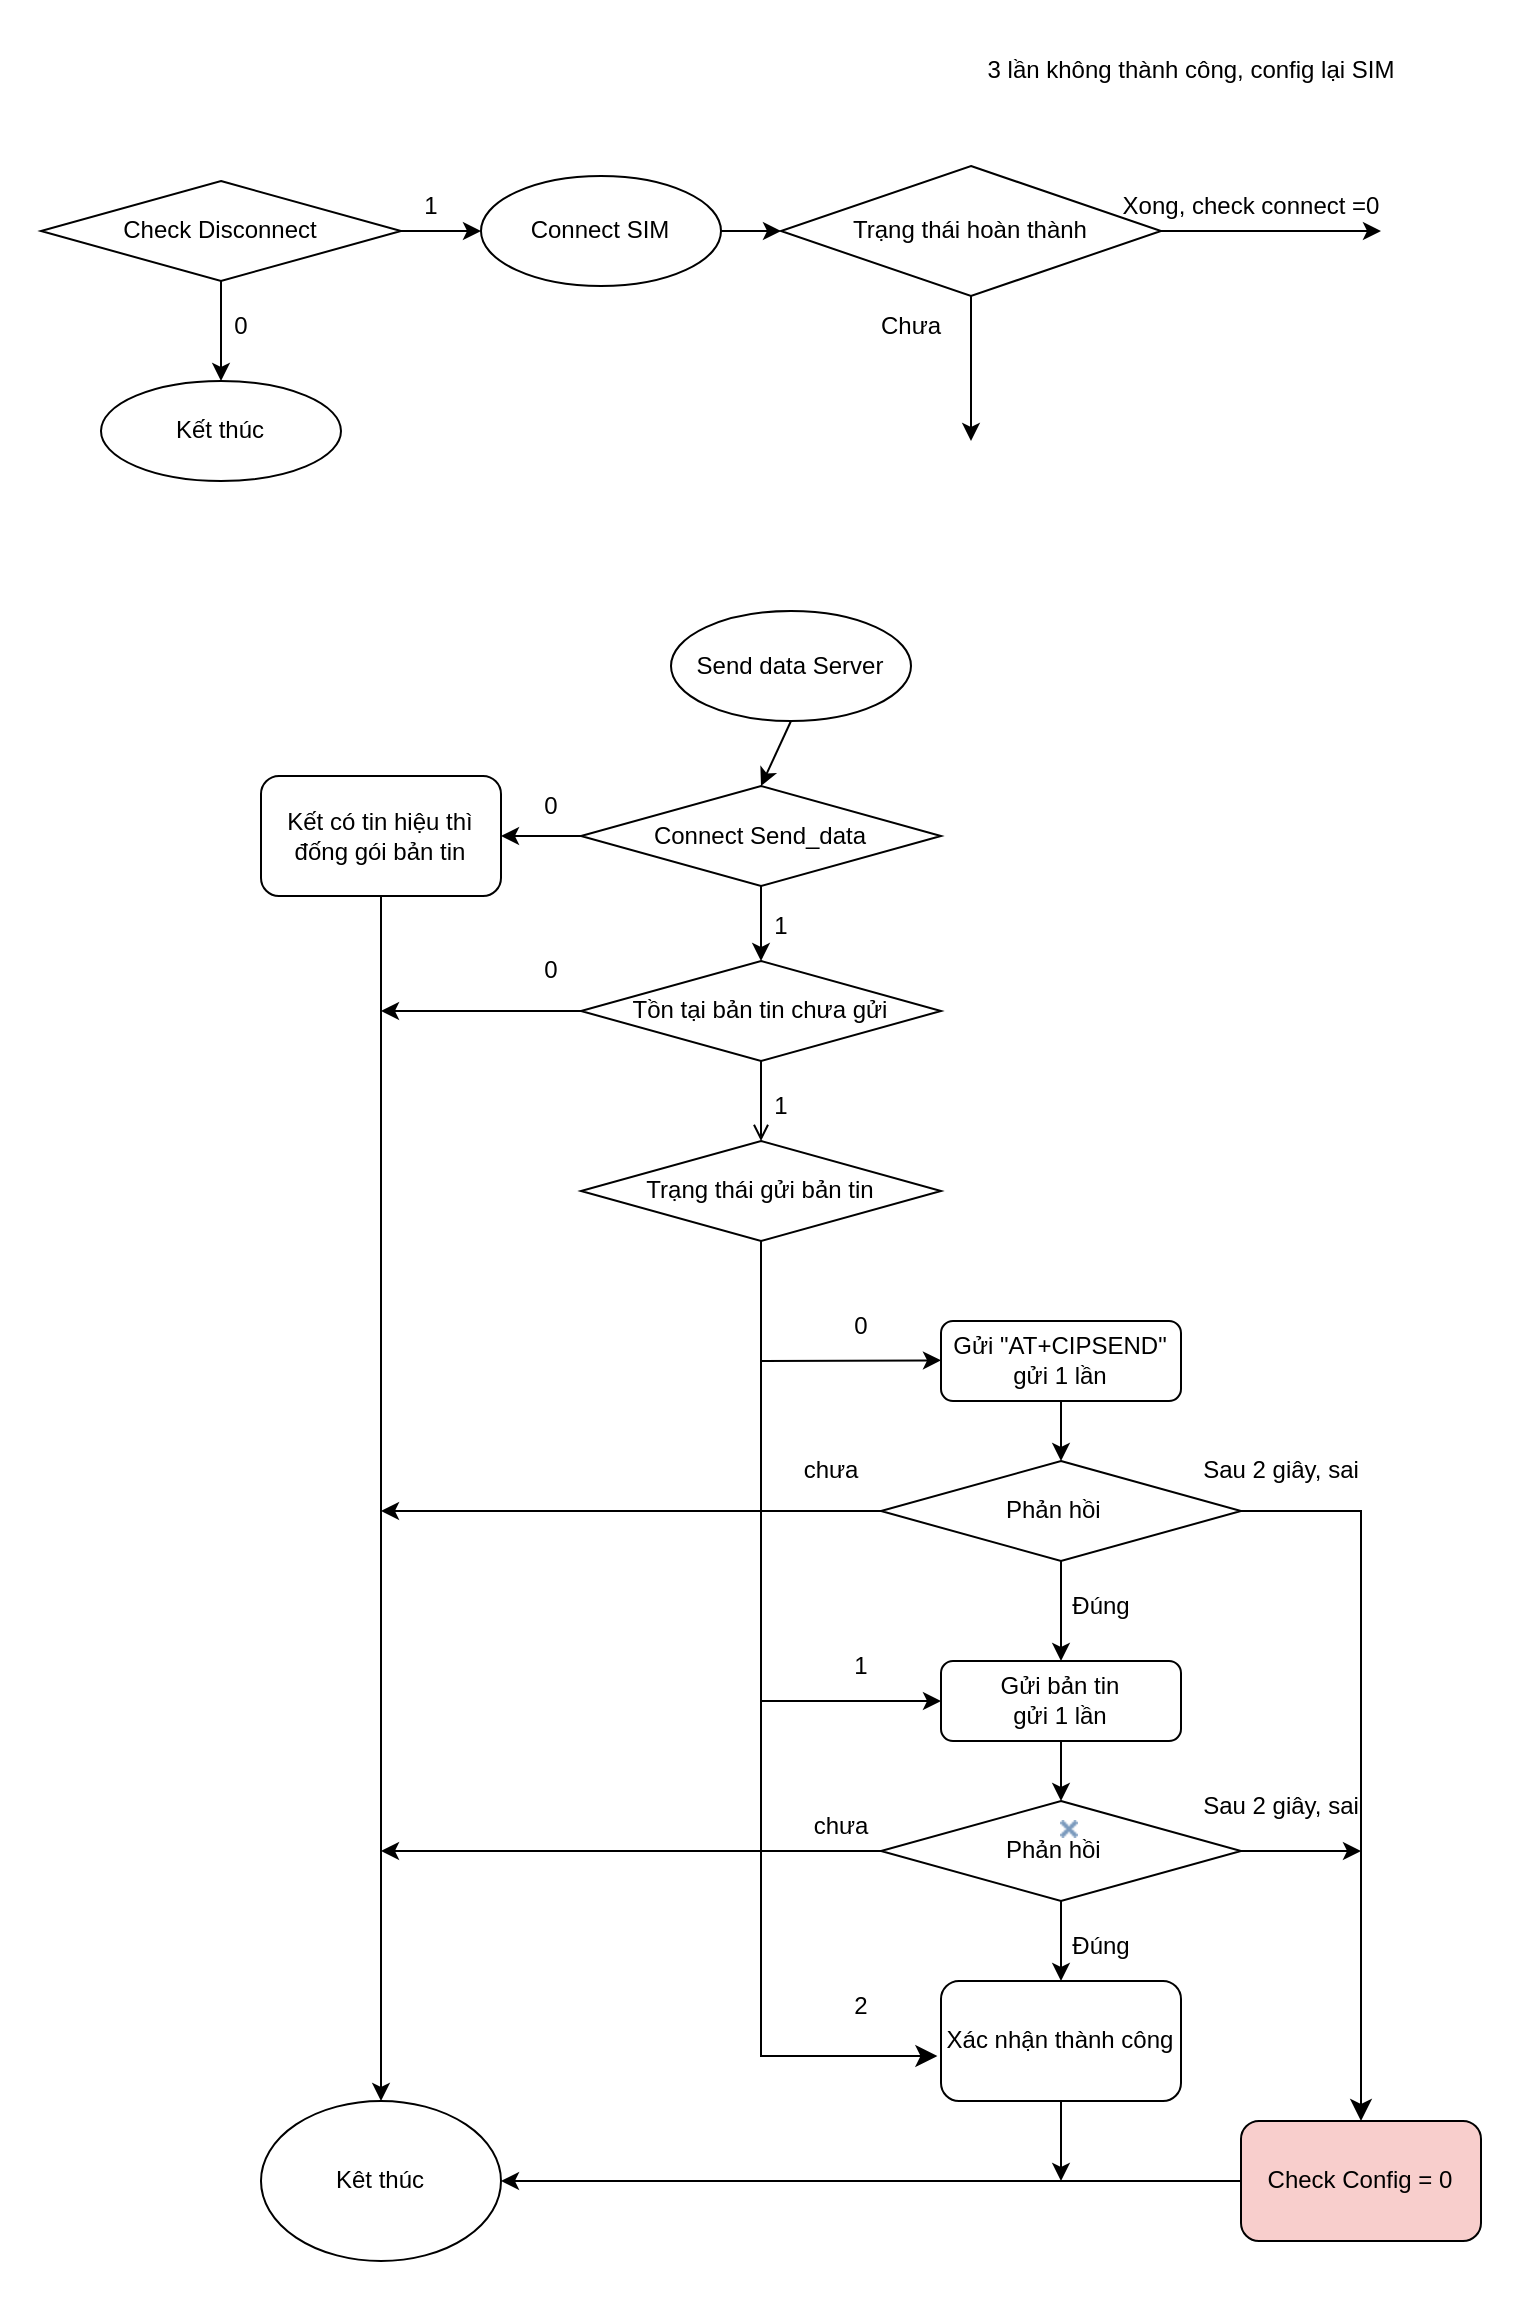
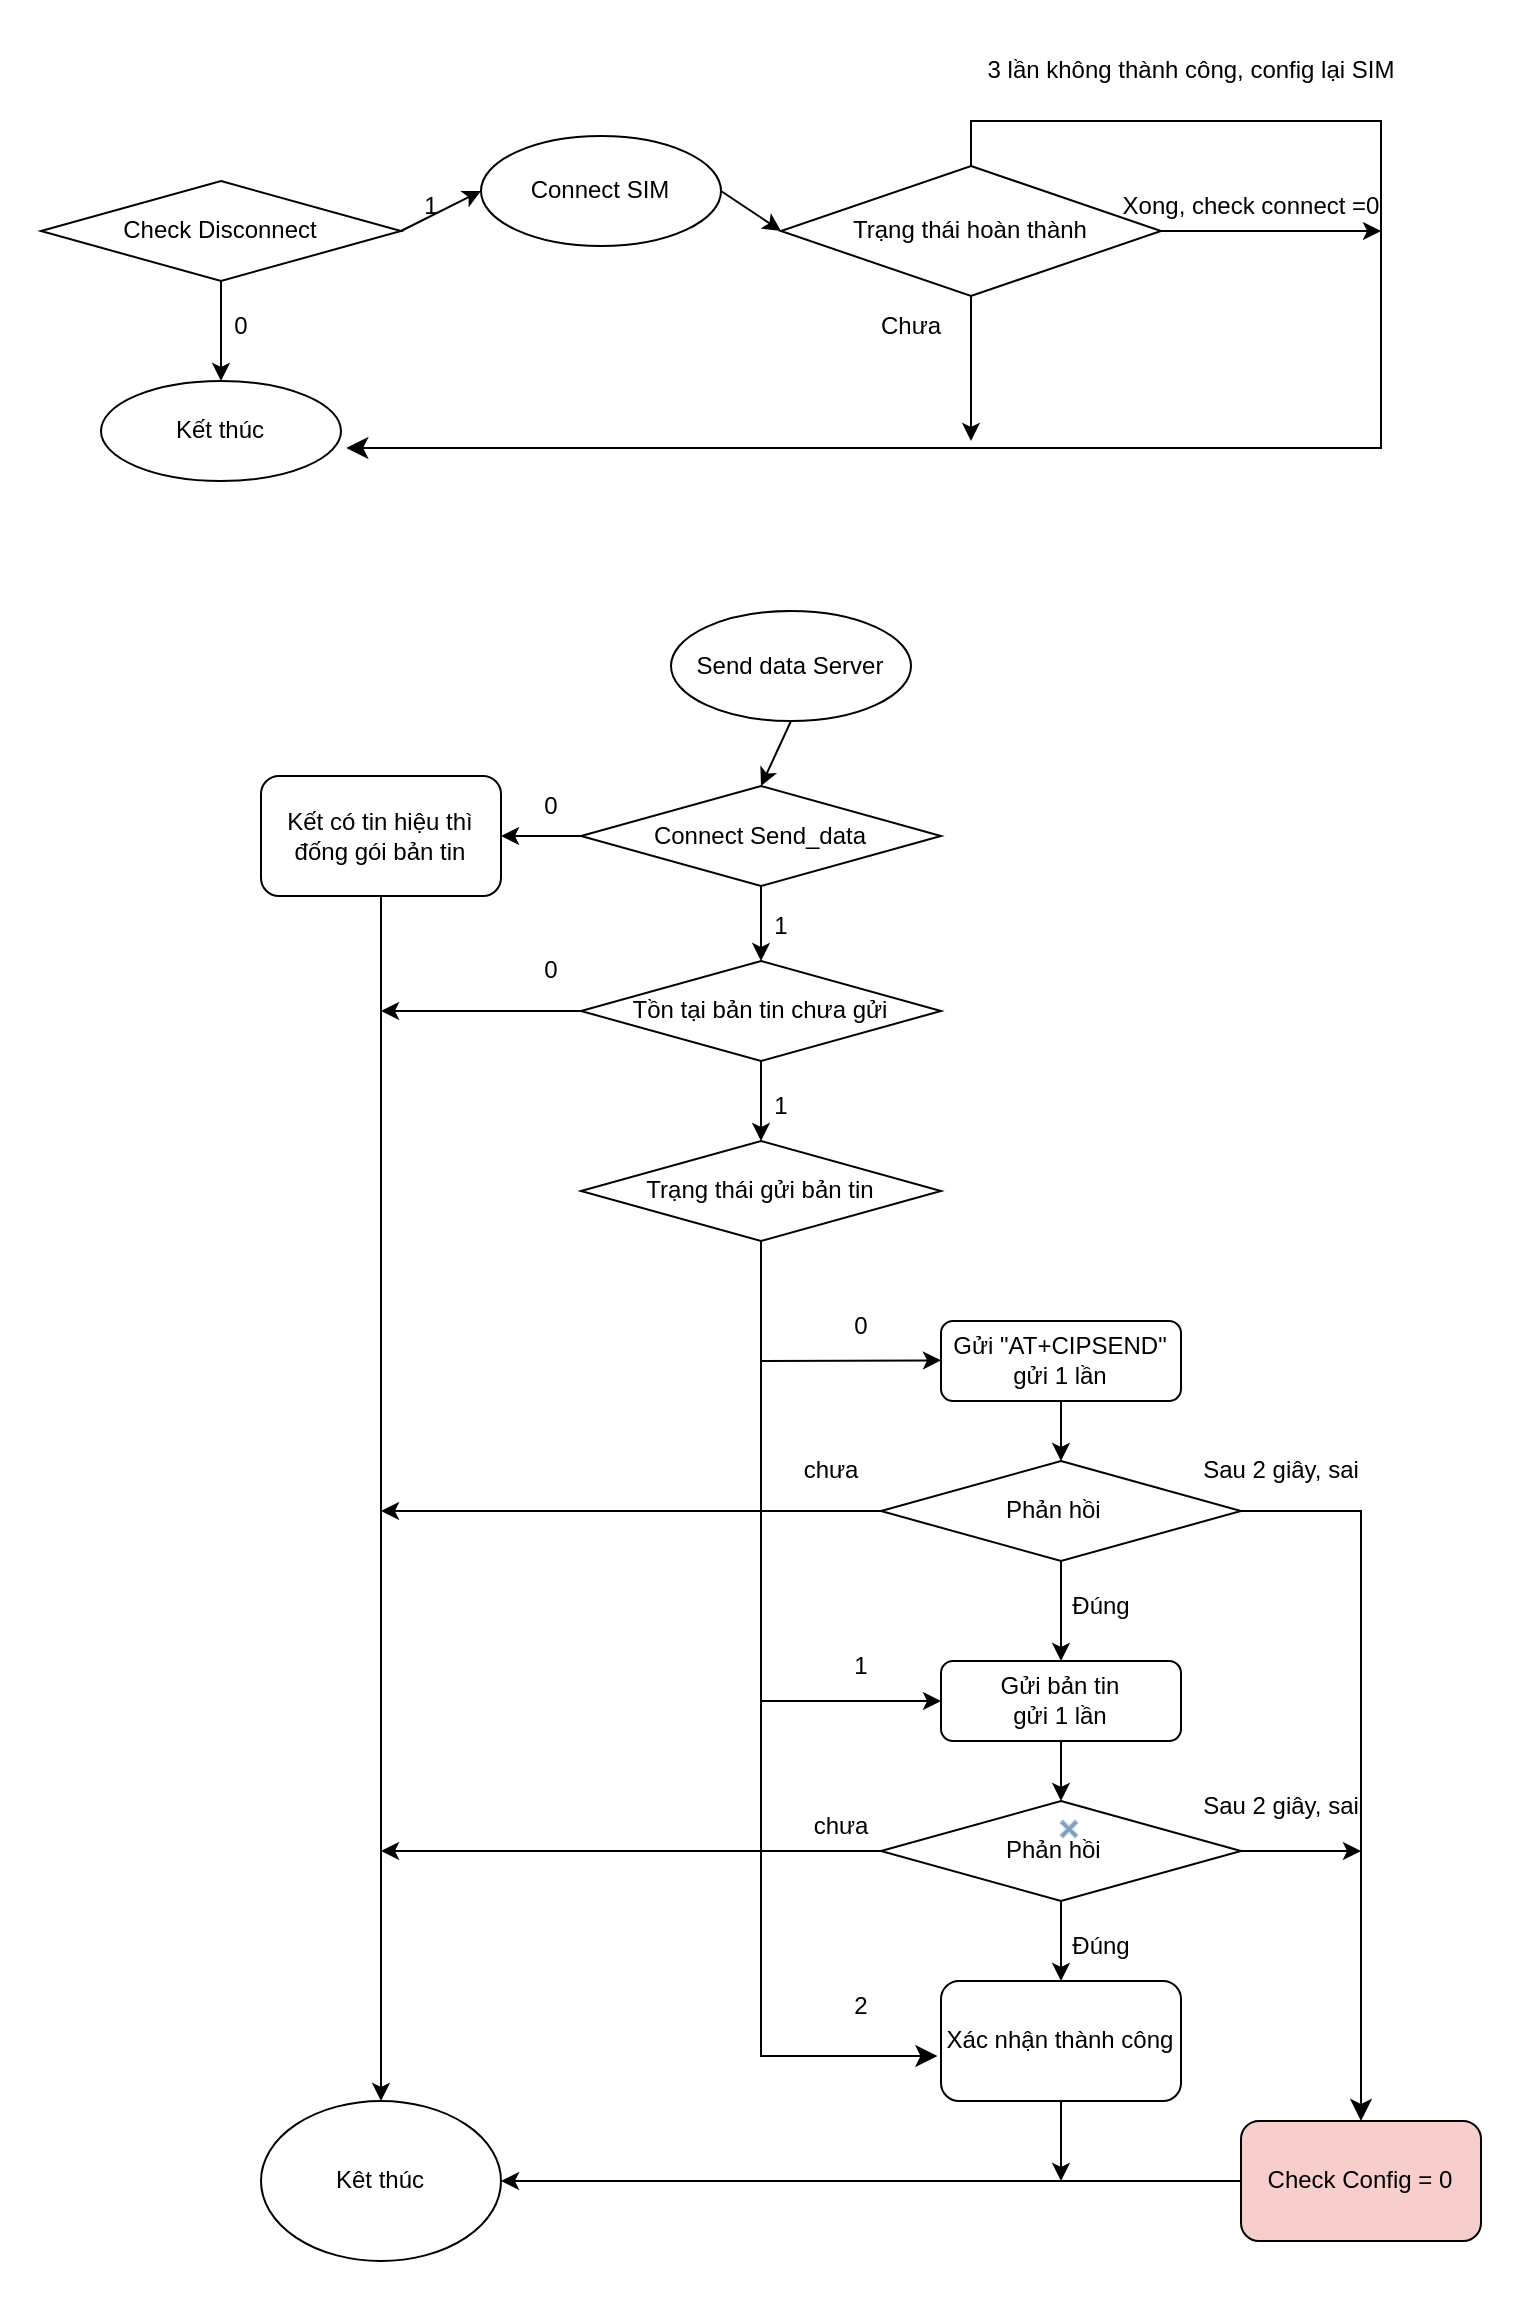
(601, 231) -> (601, 191)
none -> (1263, 448)
(761, 1128) -> (761, 1126)
